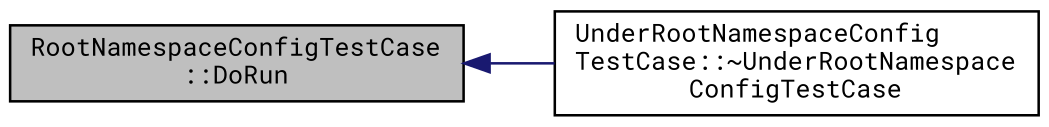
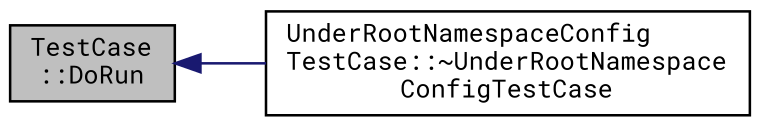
(237, 63) -> (92, 63)
